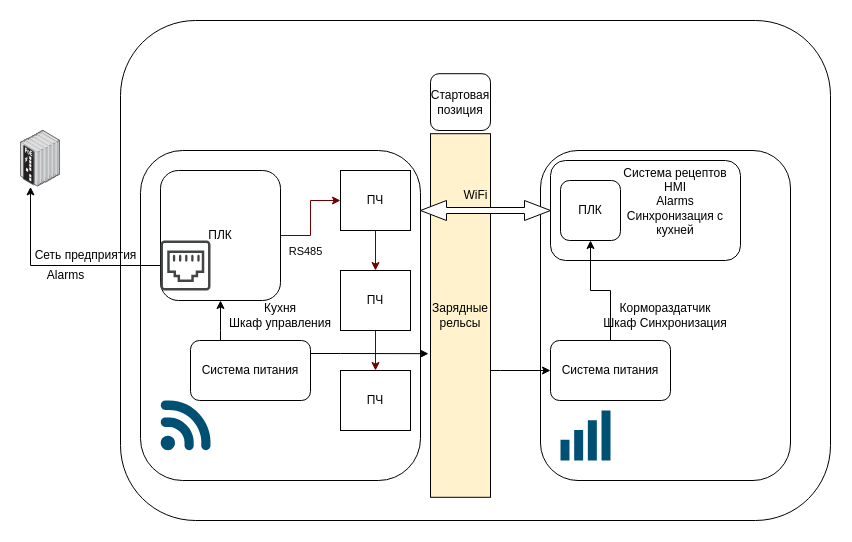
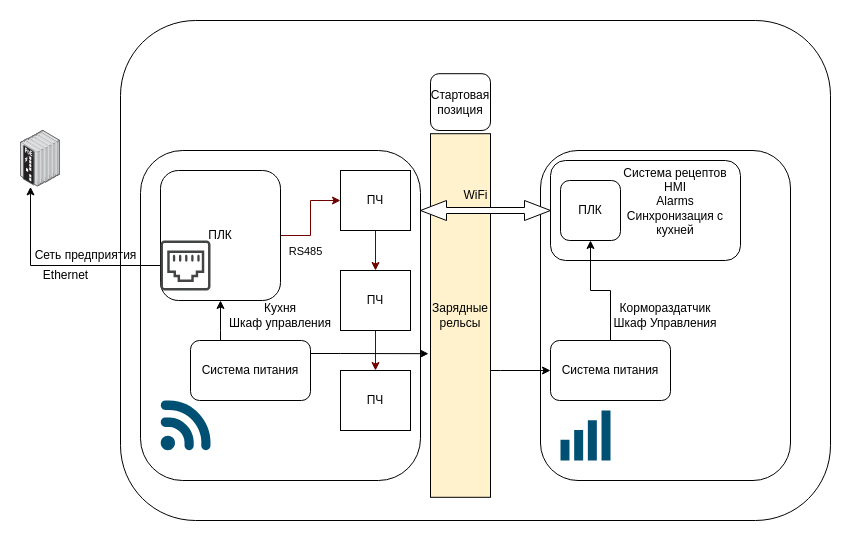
(66, 276) -> (66, 276)
(666, 316) -> (666, 316)
